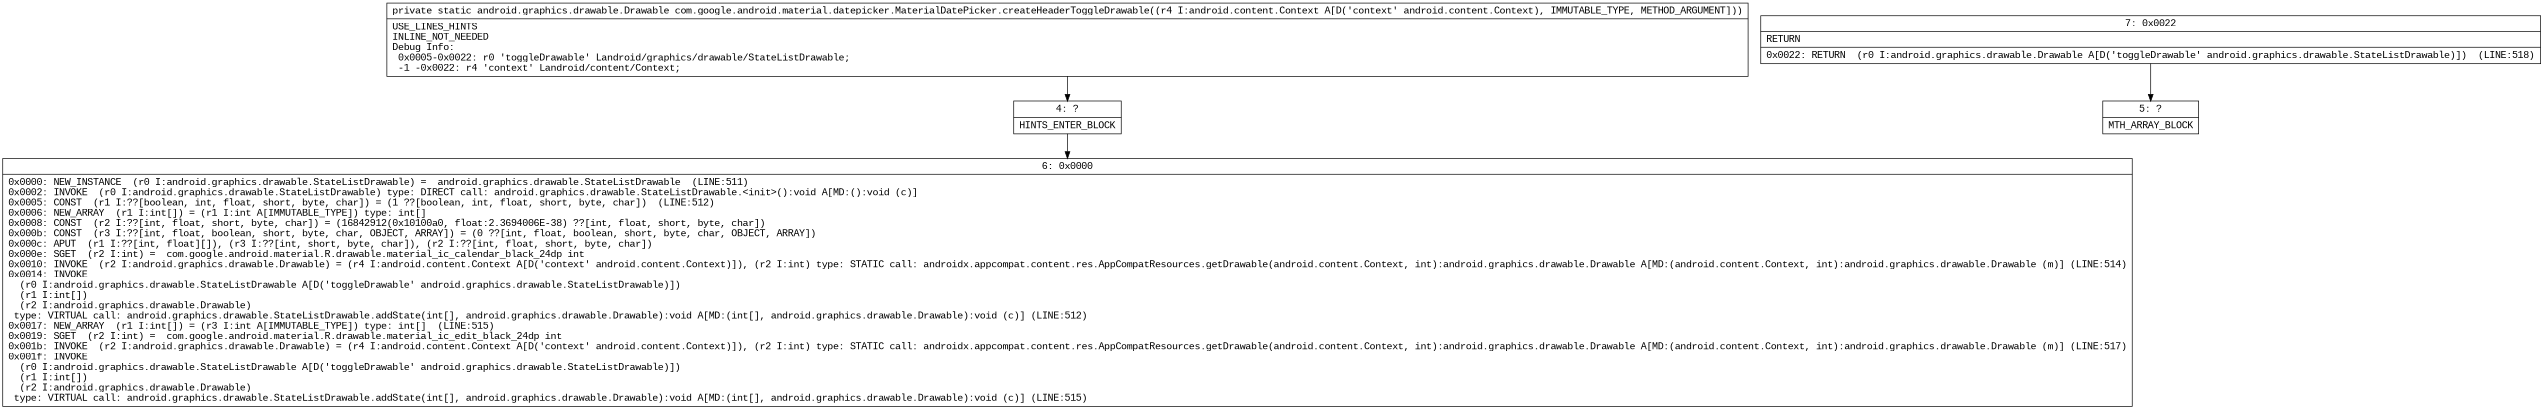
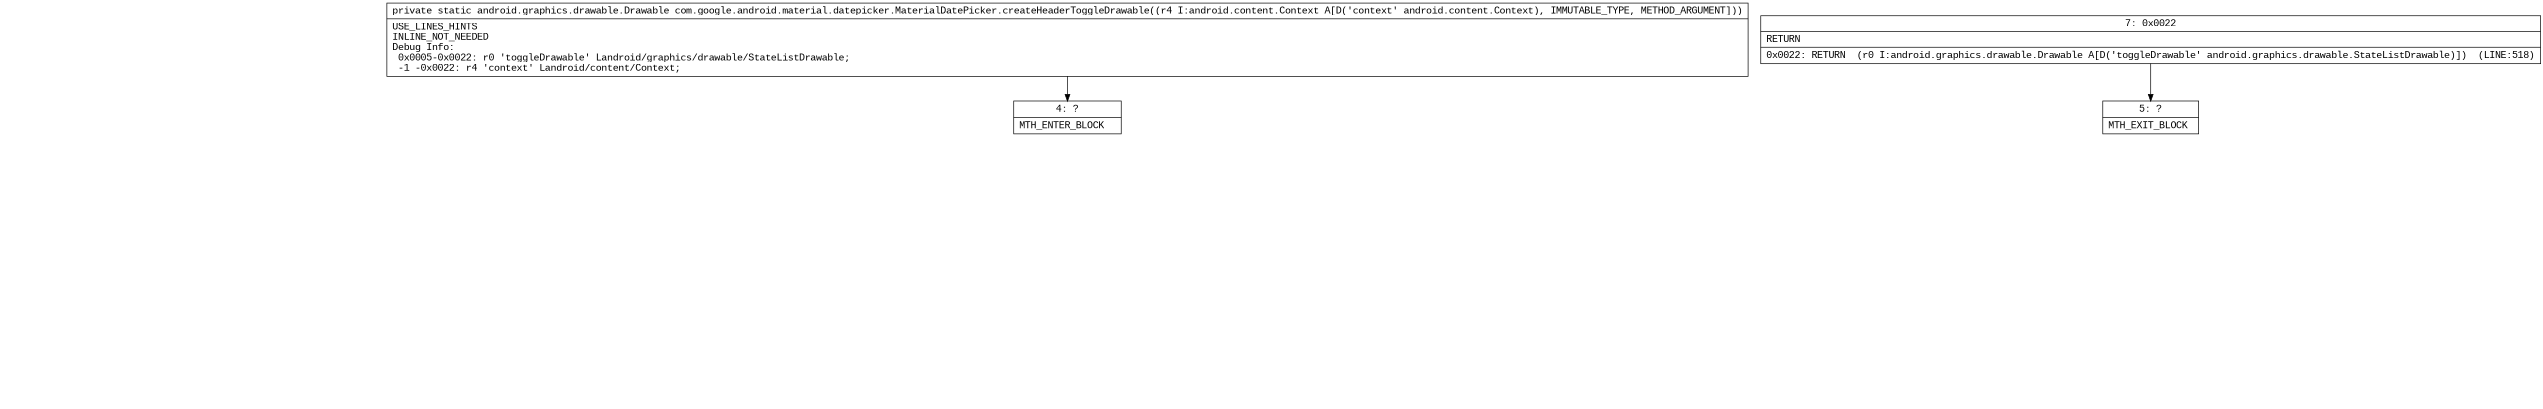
(1067, 125) -> (1062, 125)
(2151, 125) -> (2148, 125)
(1067, 282) -> none
